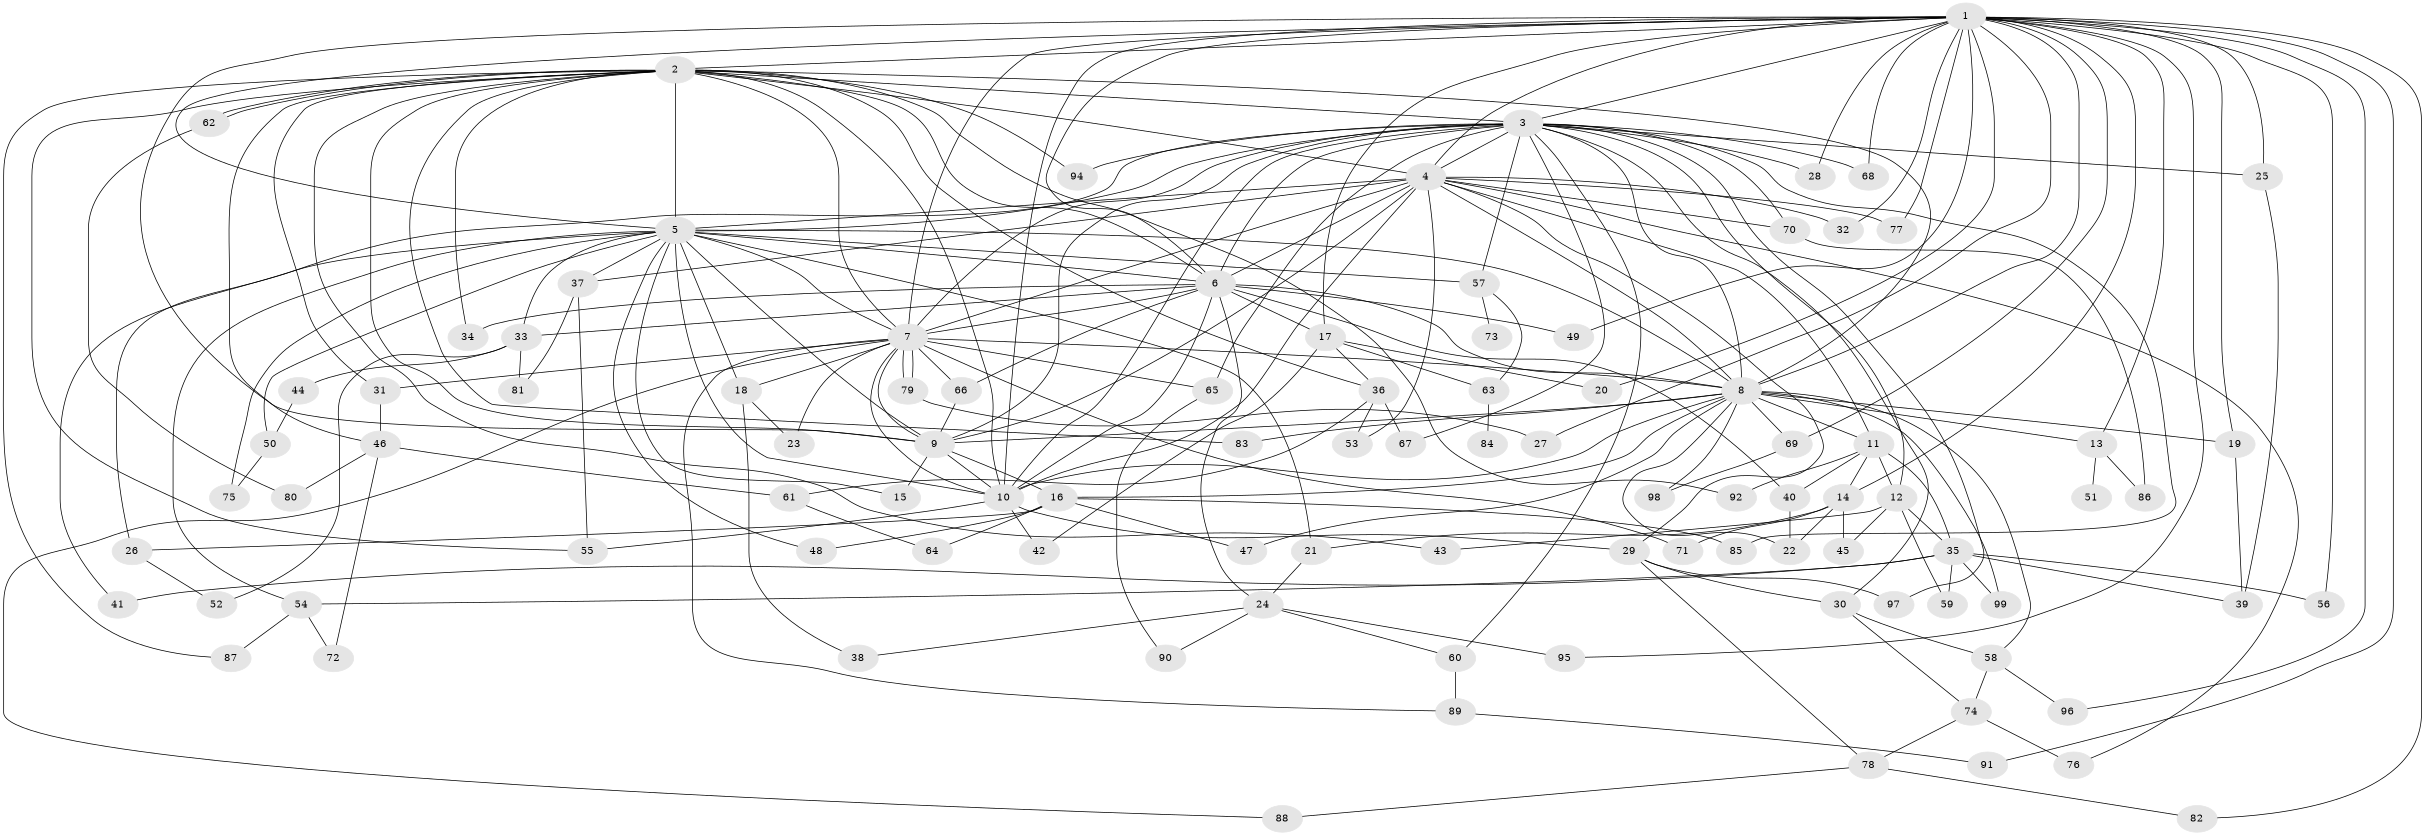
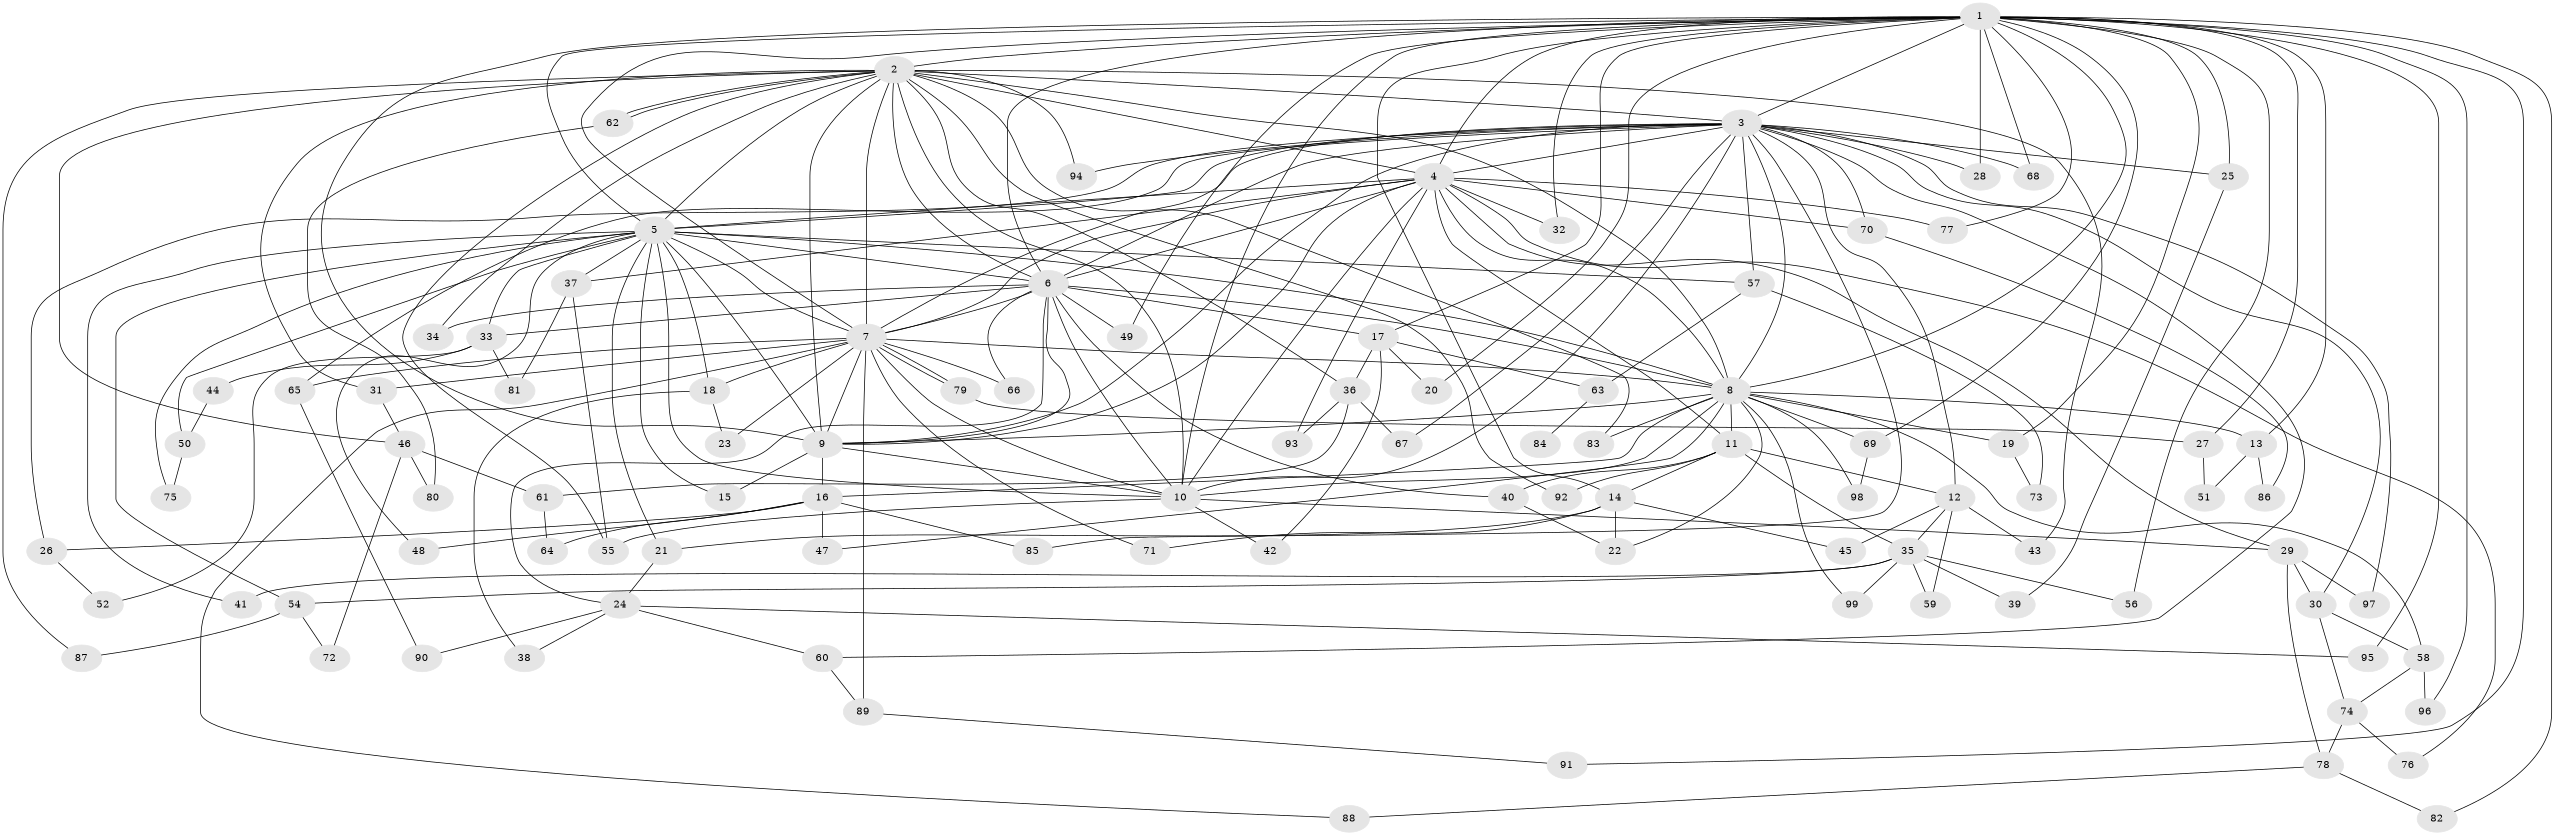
(948, 418) -> (1067, 402)
(1352, 444) -> (1292, 444)
none -> (2204, 471)
(2239, 525) -> (2023, 471)
